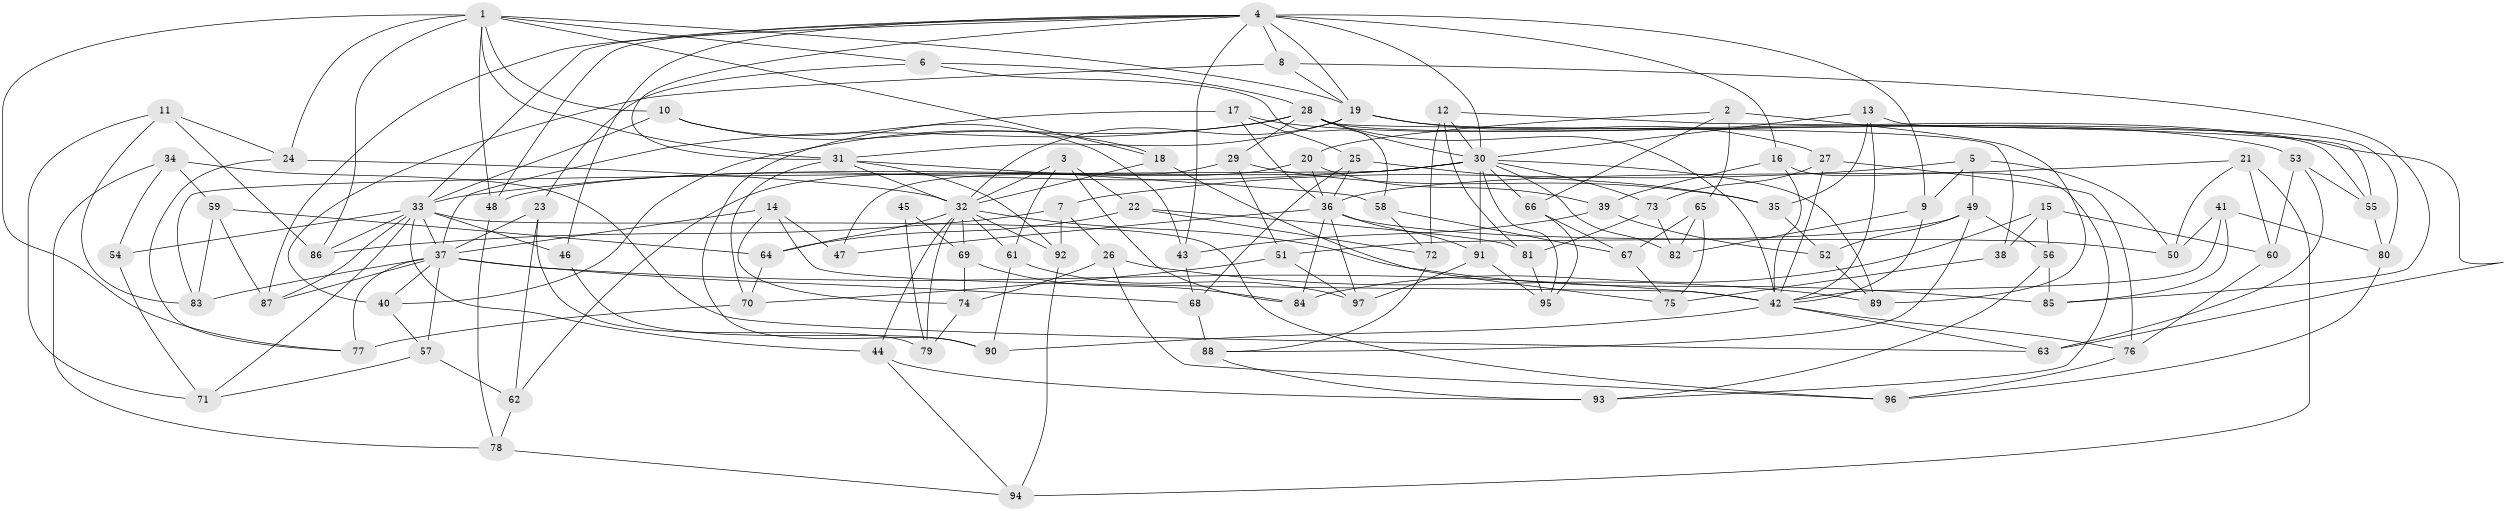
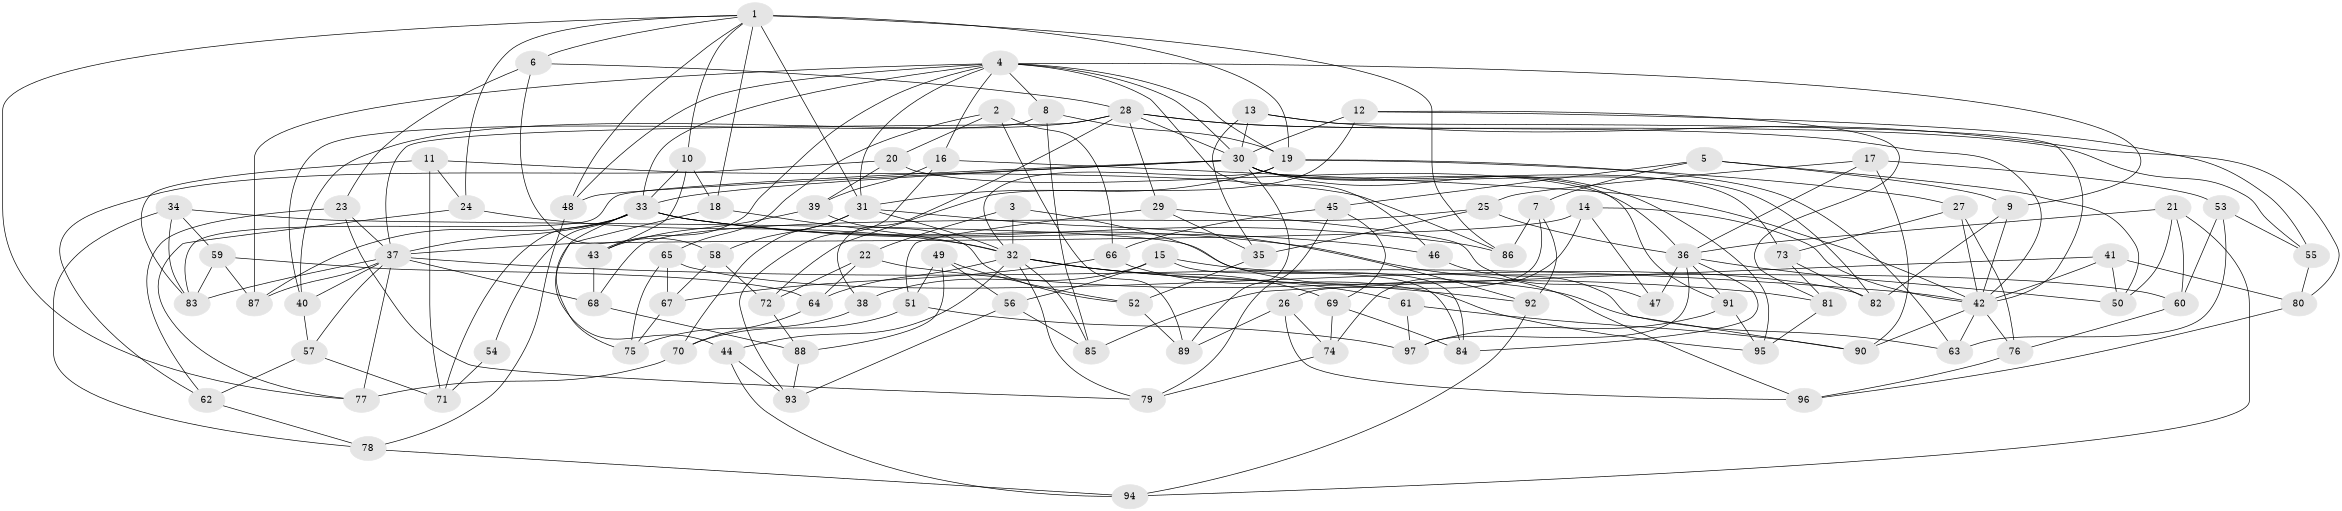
(1506, 183) -> (1219, 223)
(1973, 183) -> (1477, 189)
(138, 205) -> (170, 264)
(1032, 205) -> none
